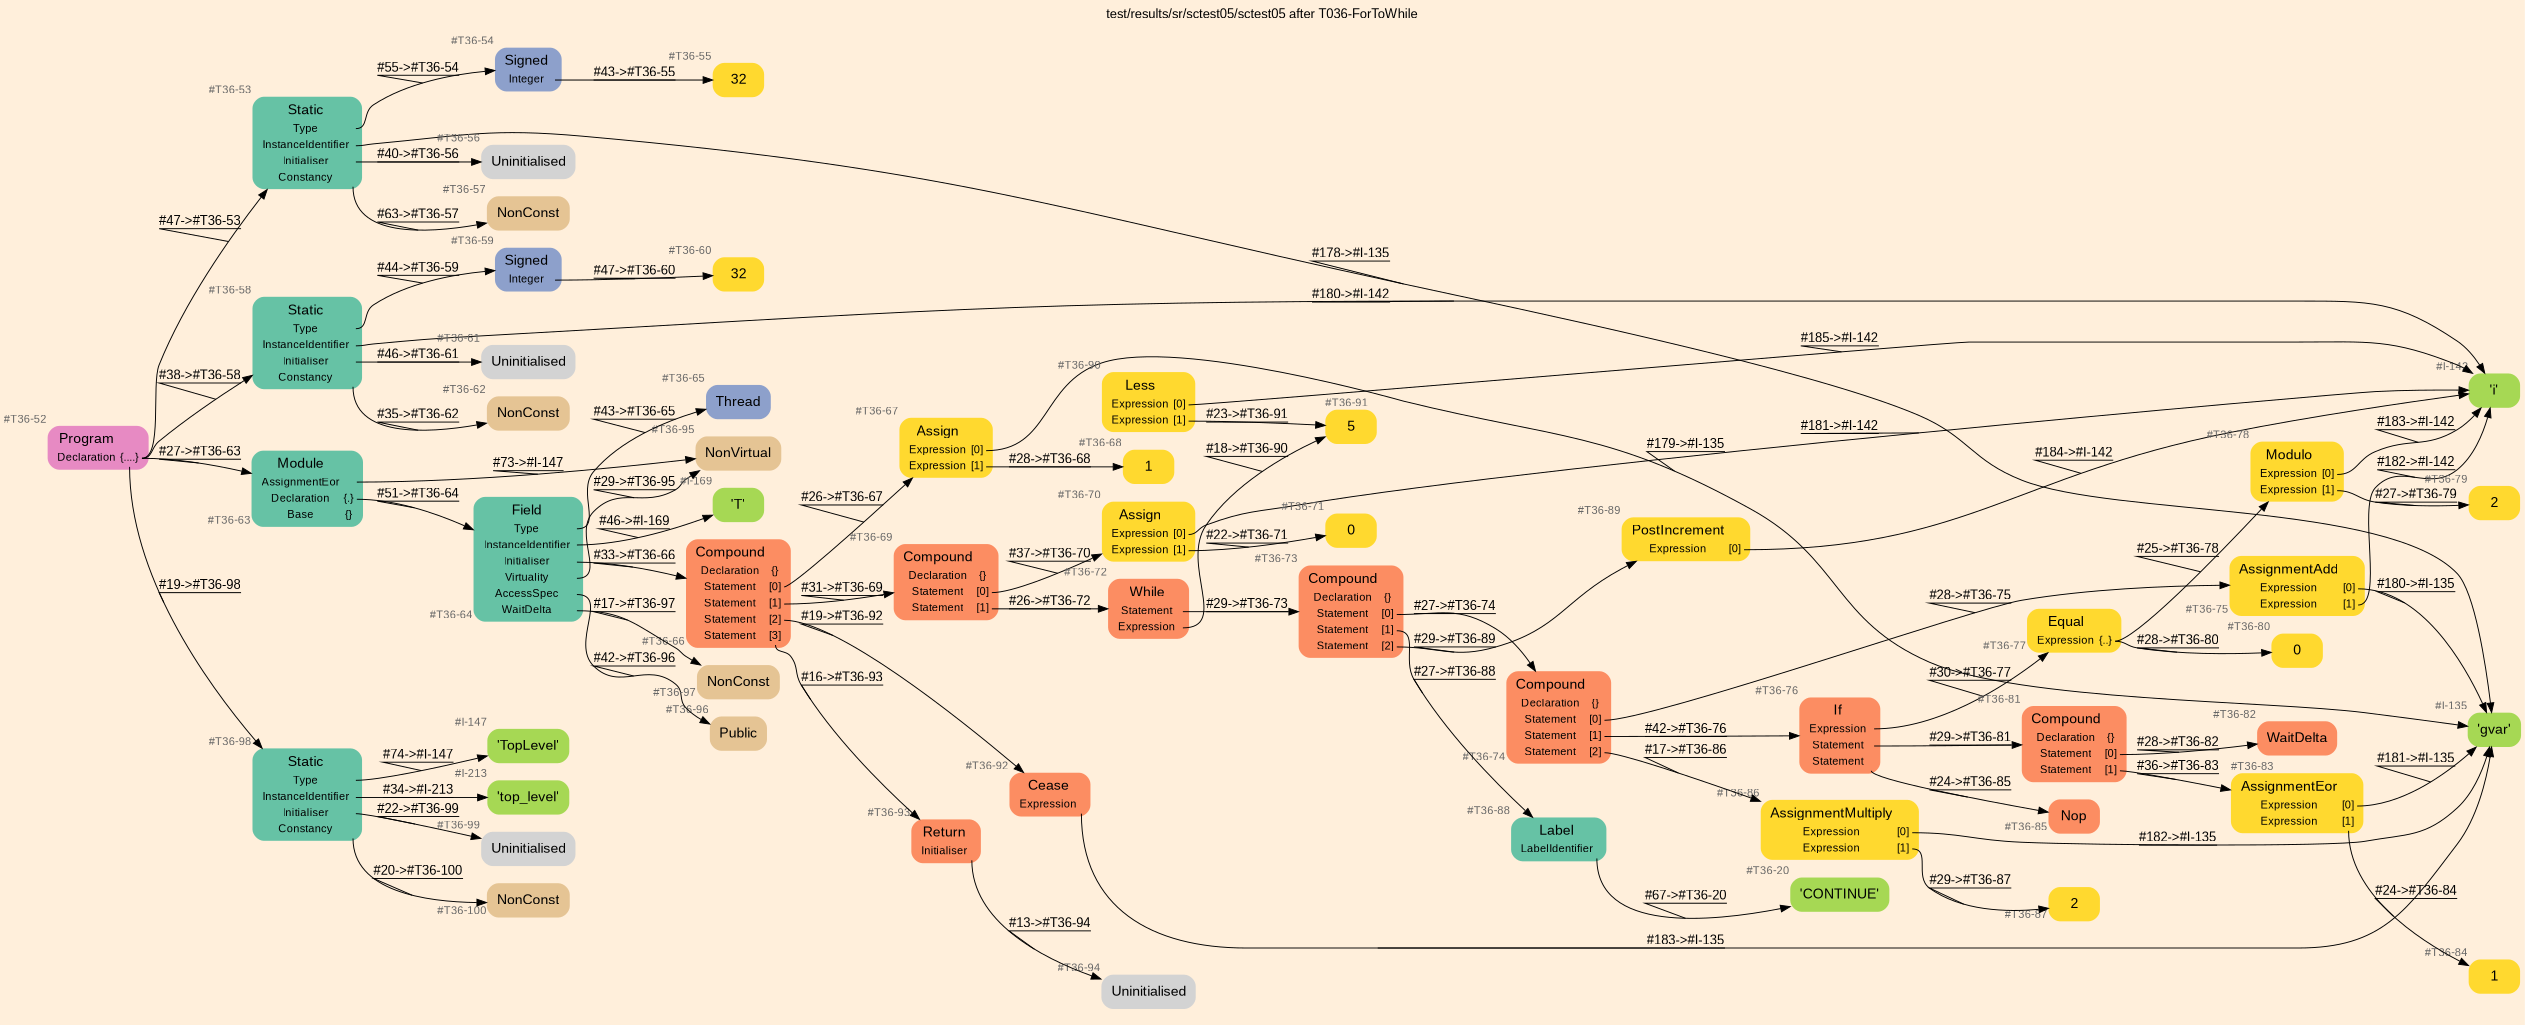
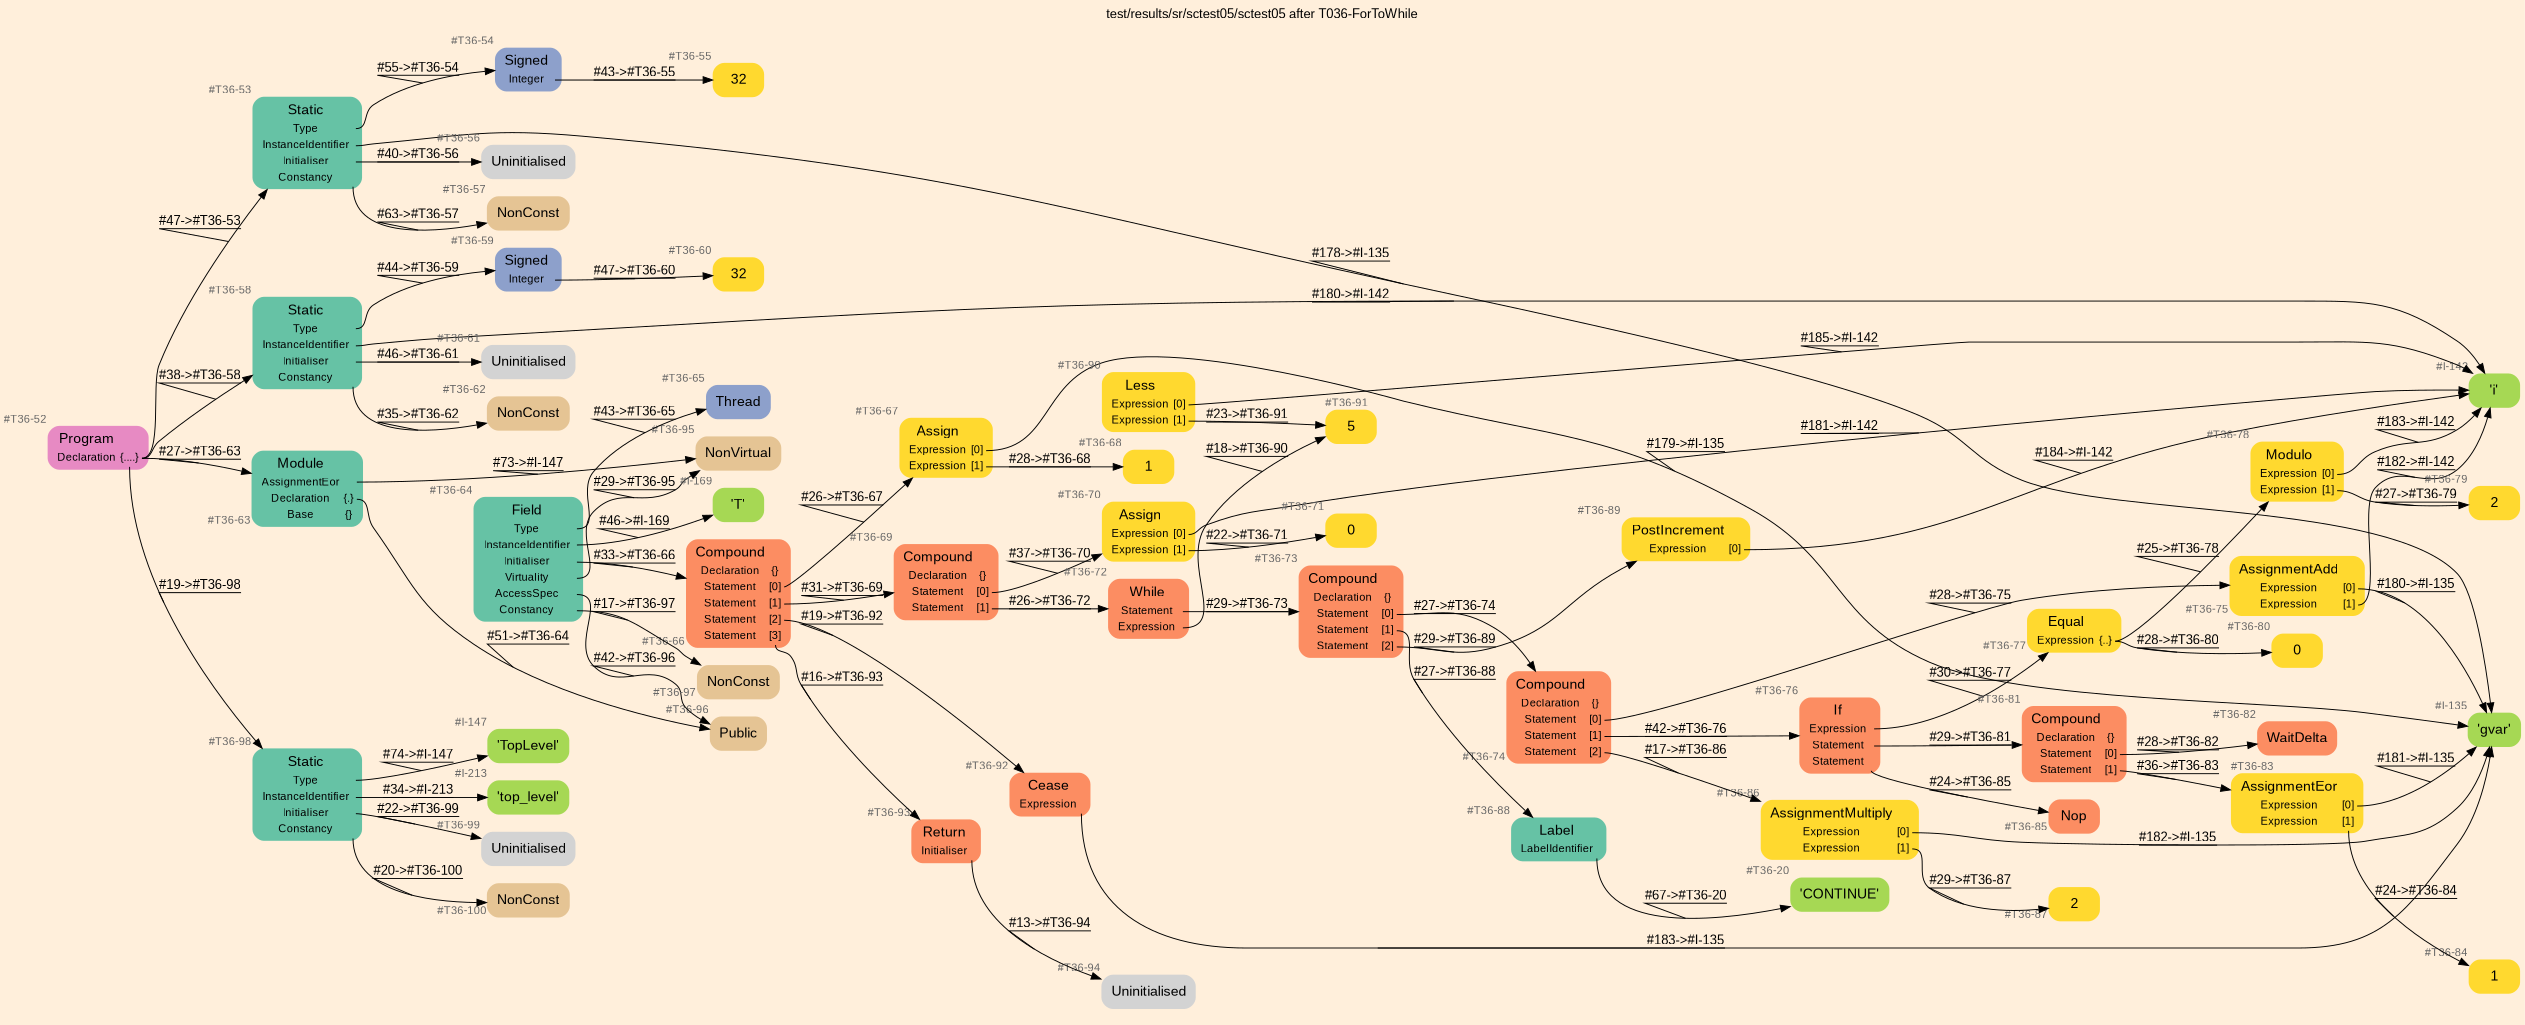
(412, 507) -> (496, 658)
(527, 610) -> (527, 610)
